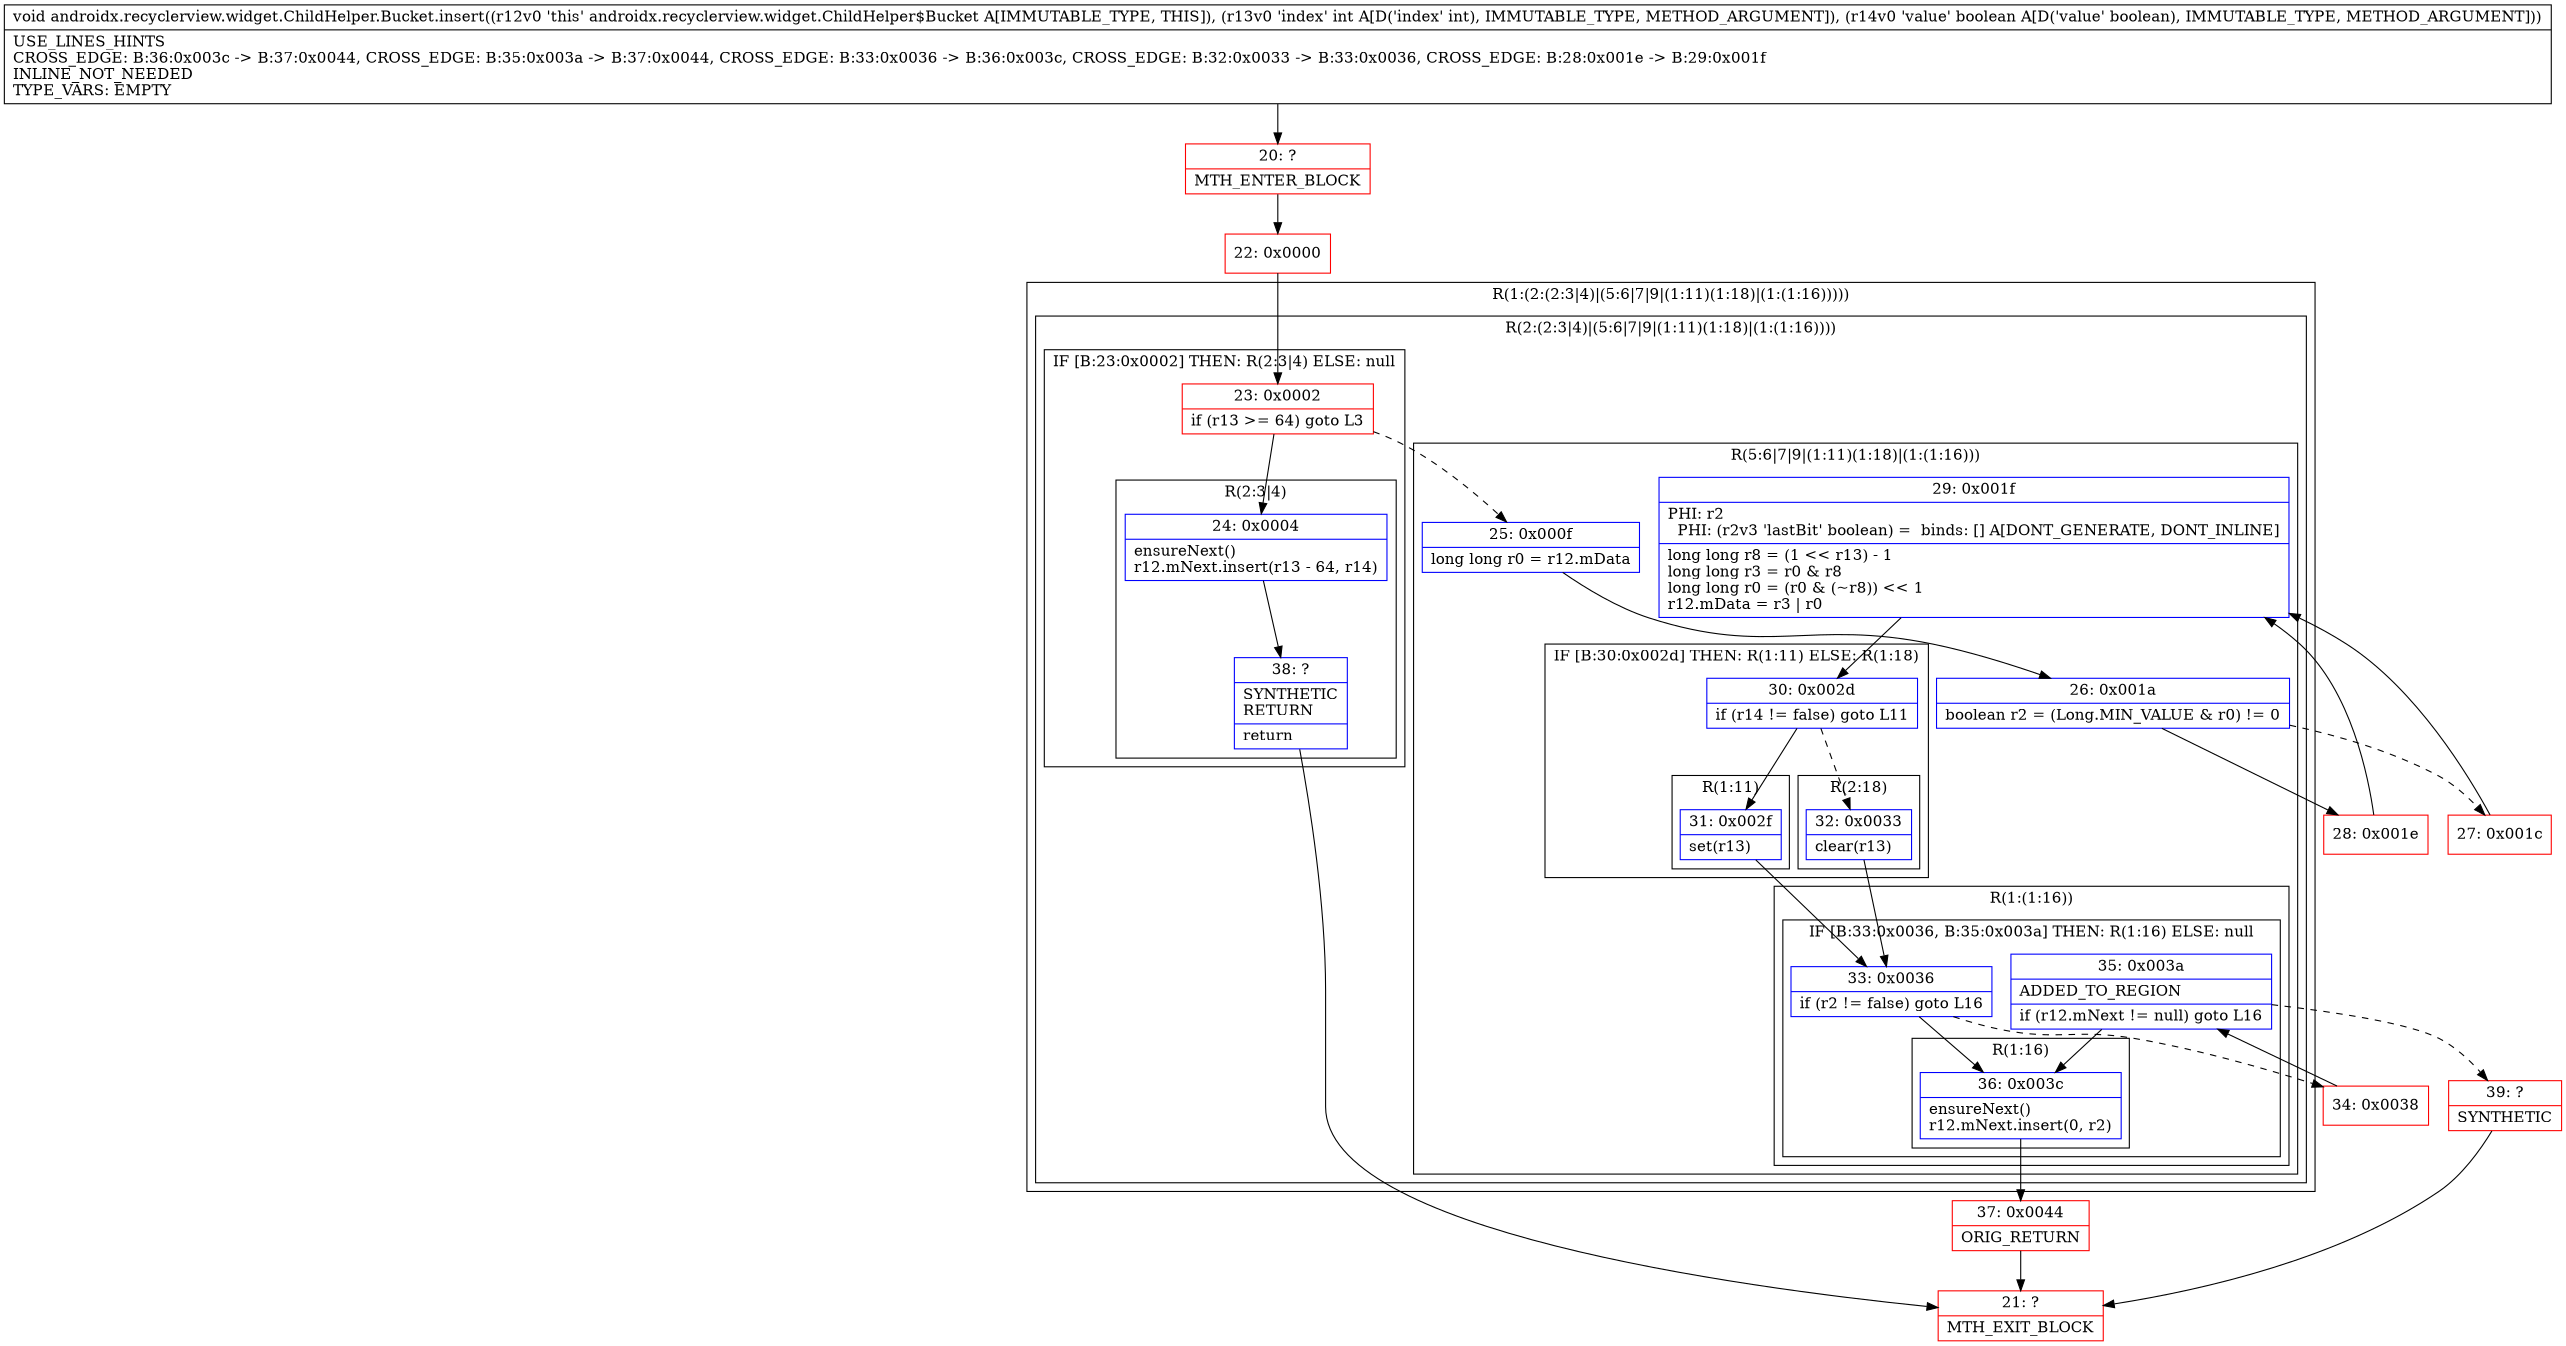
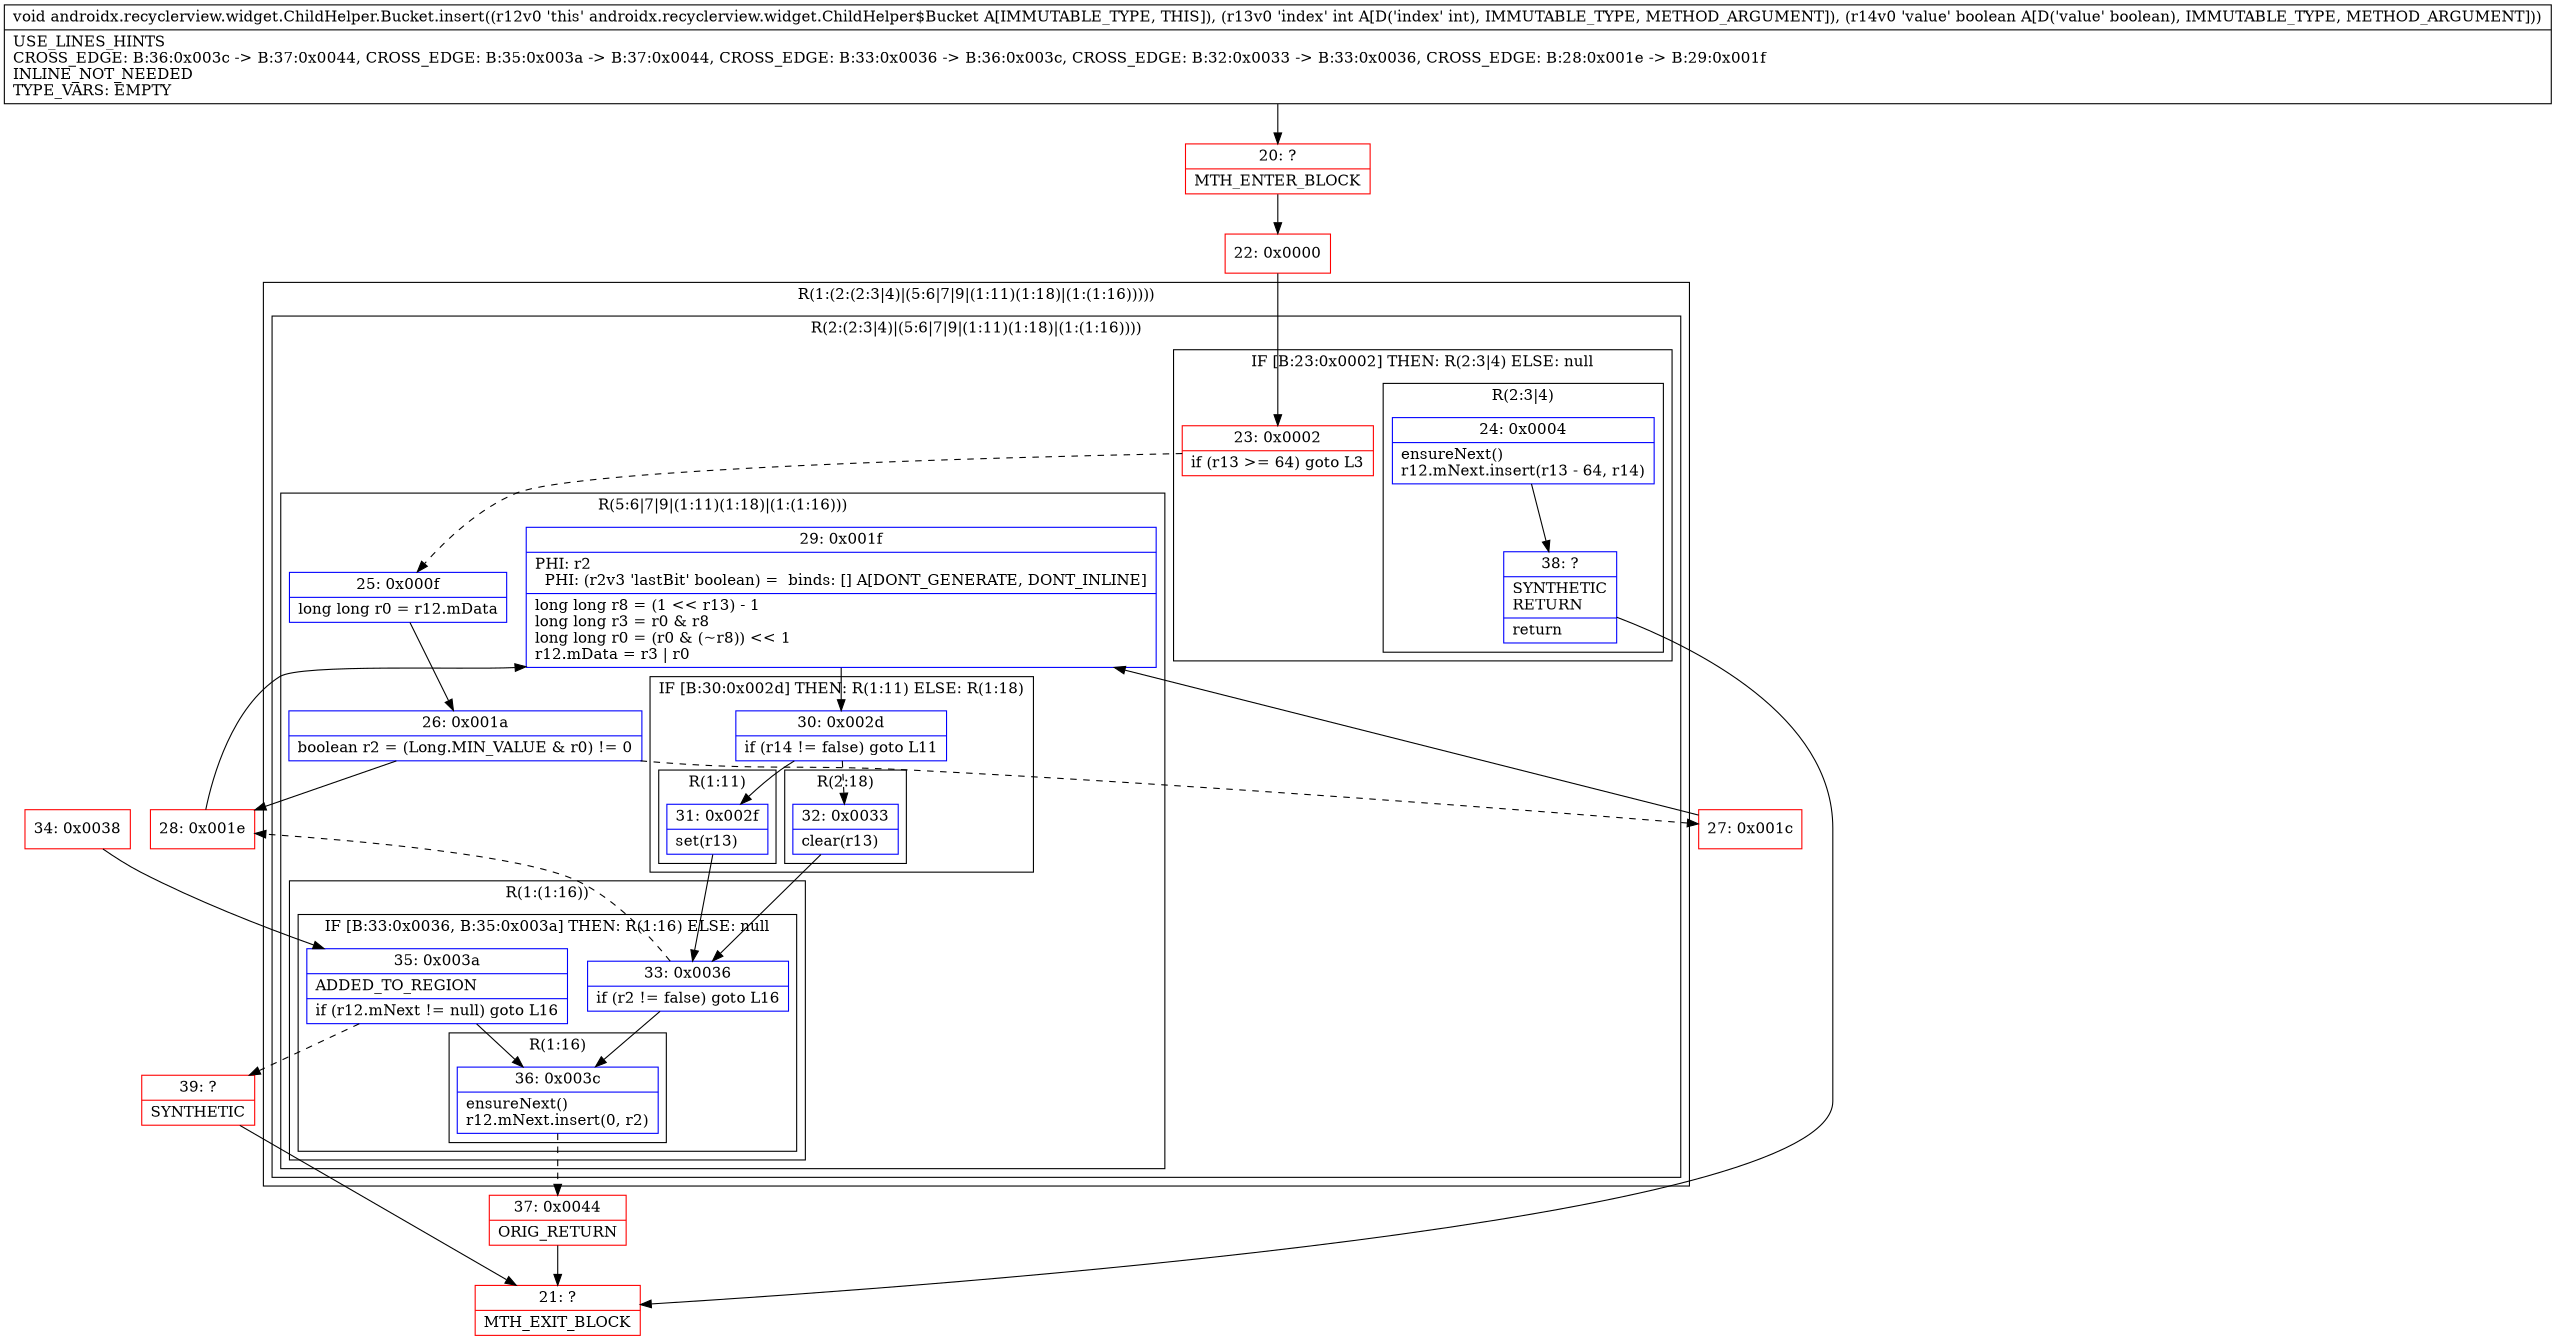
(1269, 469) -> none
(2144, 1040) -> (484, 857)
(2021, 1164) -> (558, 1159)
